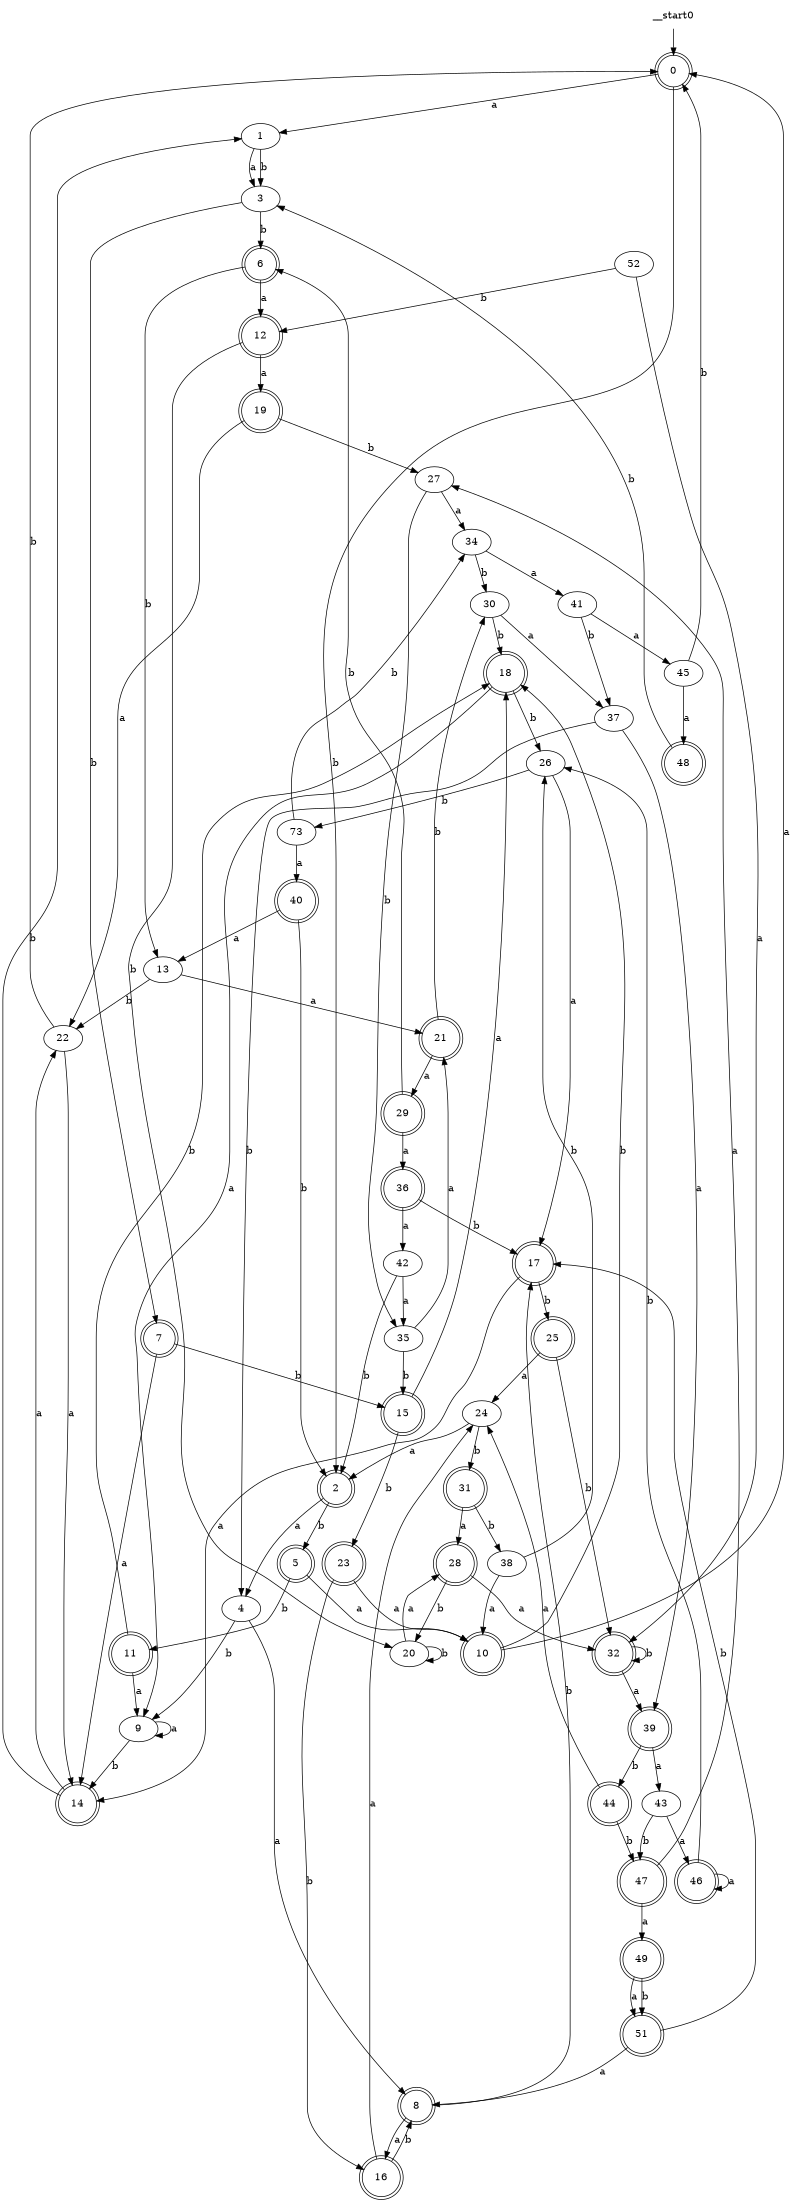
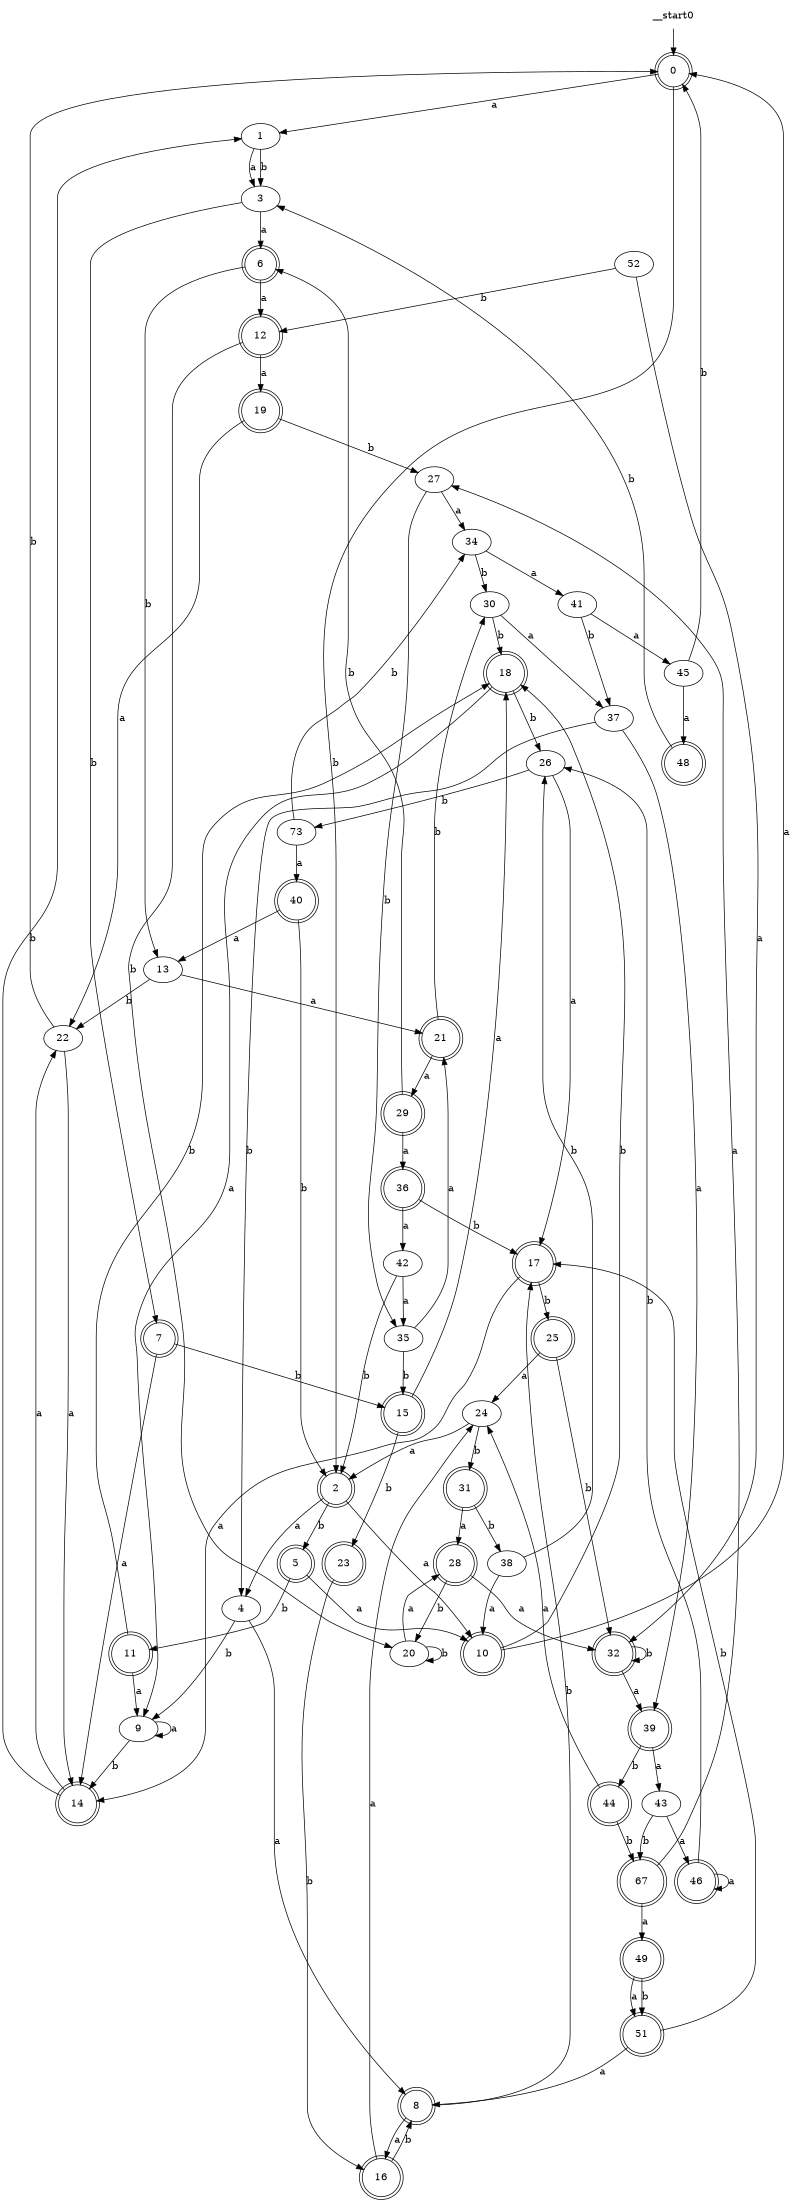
(264, 230) -> (264, 230)
(396, 1623) -> (407, 1567)
(642, 1882) -> (642, 1882)
